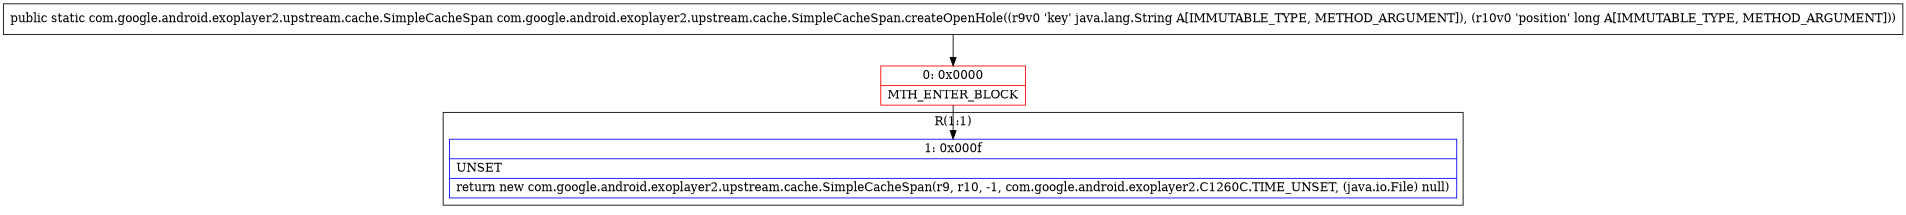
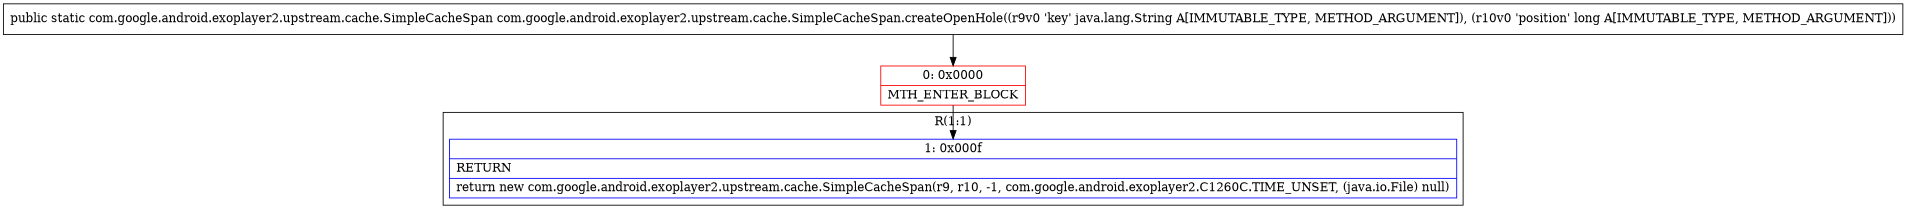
(479, 168) -> (484, 168)
